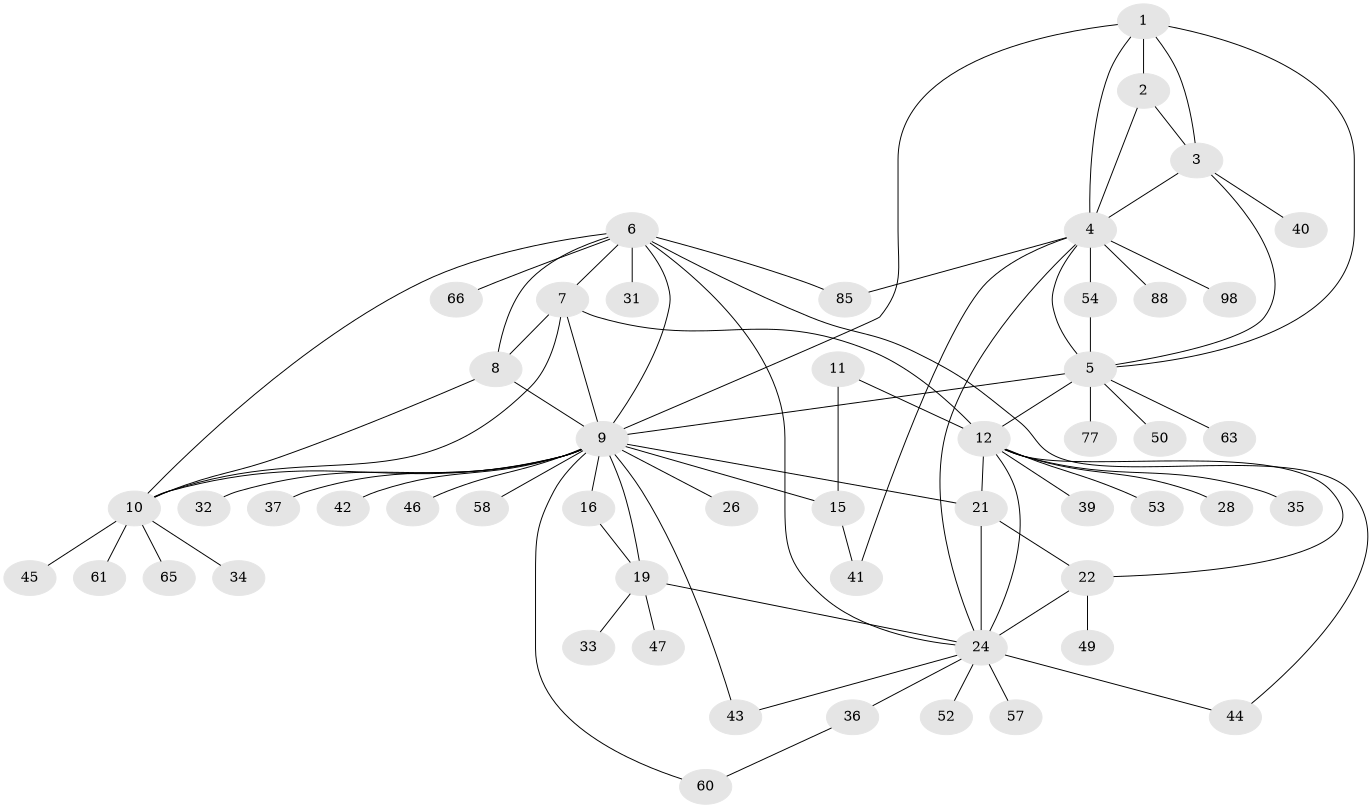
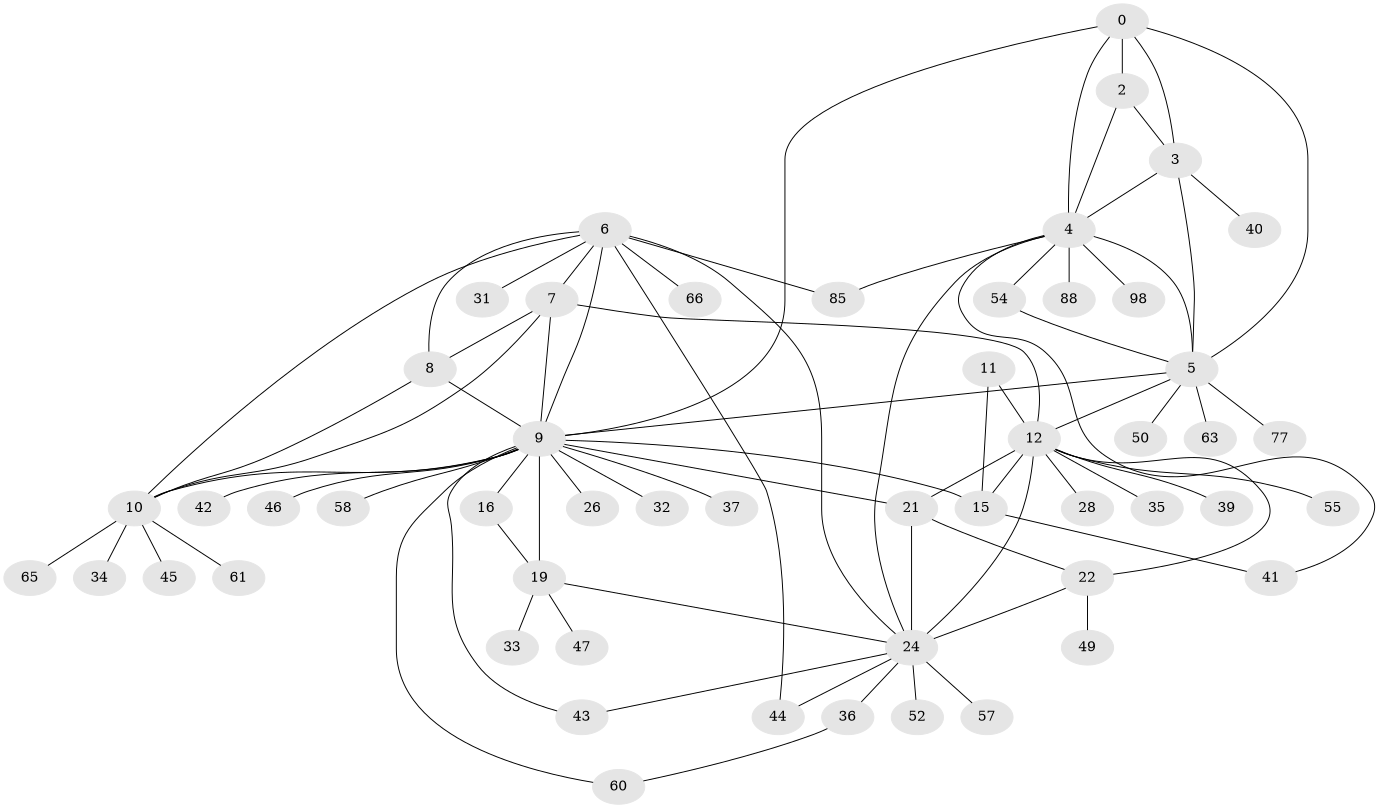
(1144, 21) -> (1122, 21)
none -> (1008, 474)
(1157, 508) -> (1333, 508)
